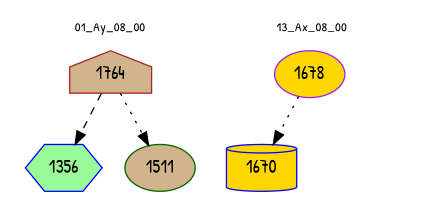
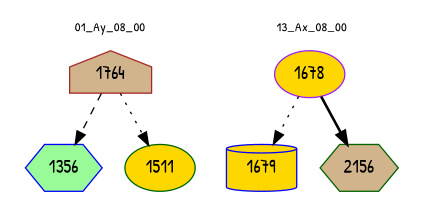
(160, 168) -> (160, 168)
(262, 168) -> (262, 168)
none -> (359, 168)
